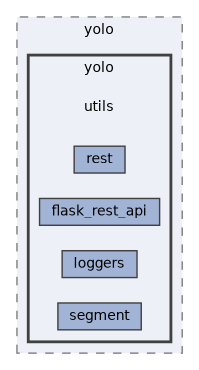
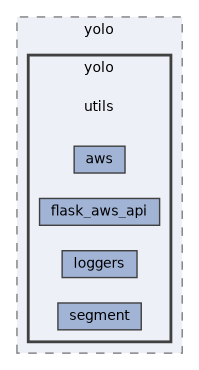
(100, 160) -> (100, 160)
(100, 212) -> (100, 212)
